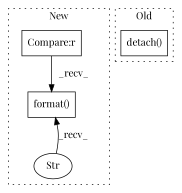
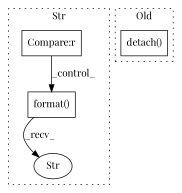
(59, 17) -> (59, 17)
(74, 74) -> (74, 74)
(58, 139) -> (24, 135)
